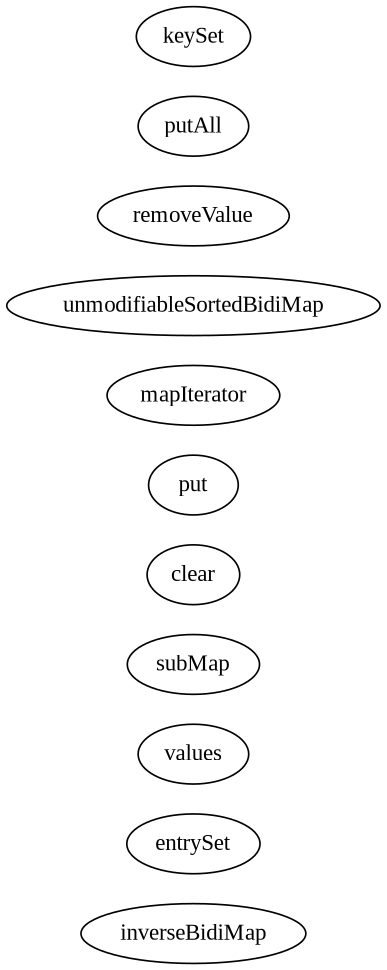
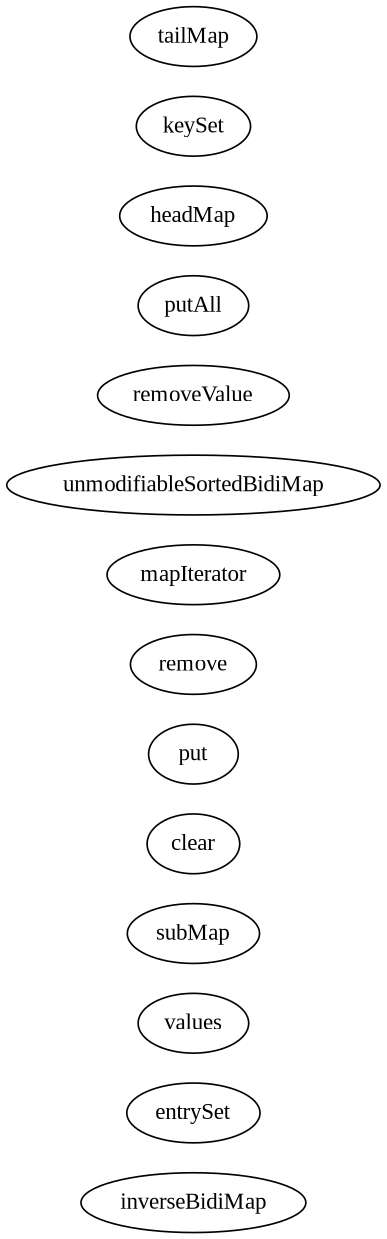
none -> (193, 37)
none -> (193, 216)
none -> (193, 664)
